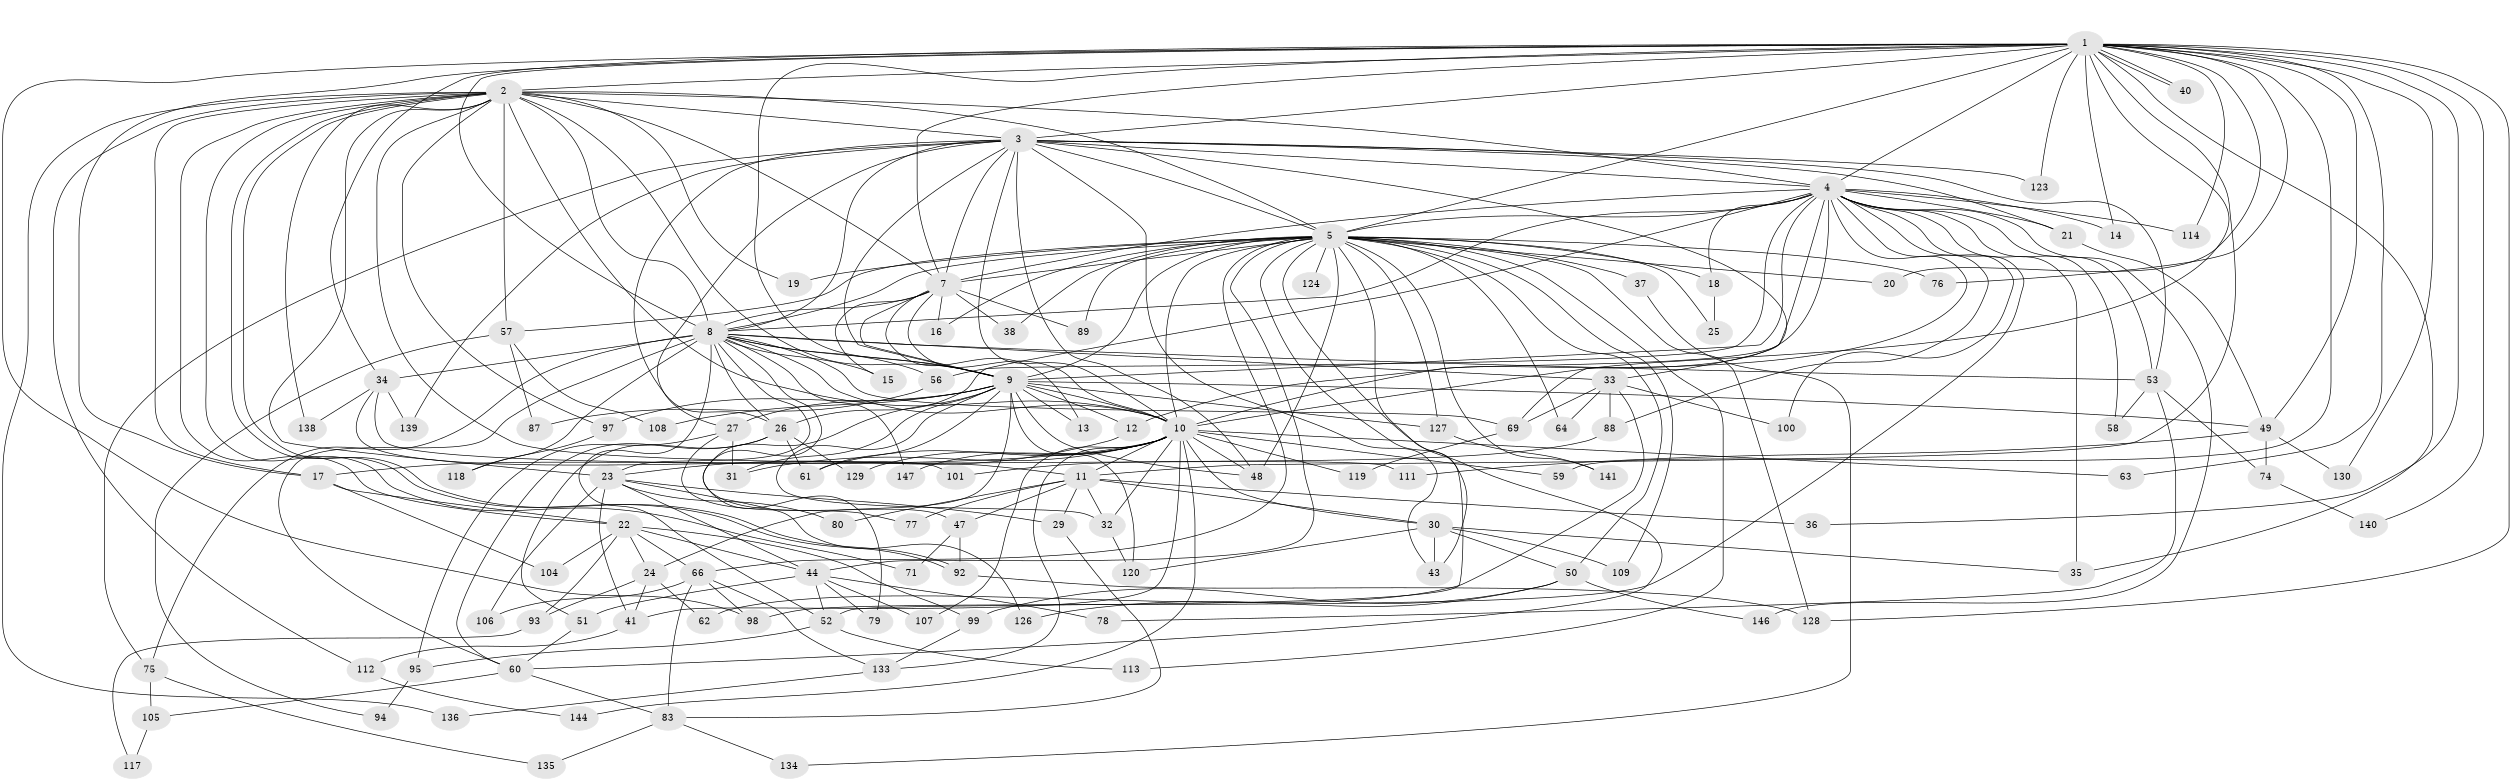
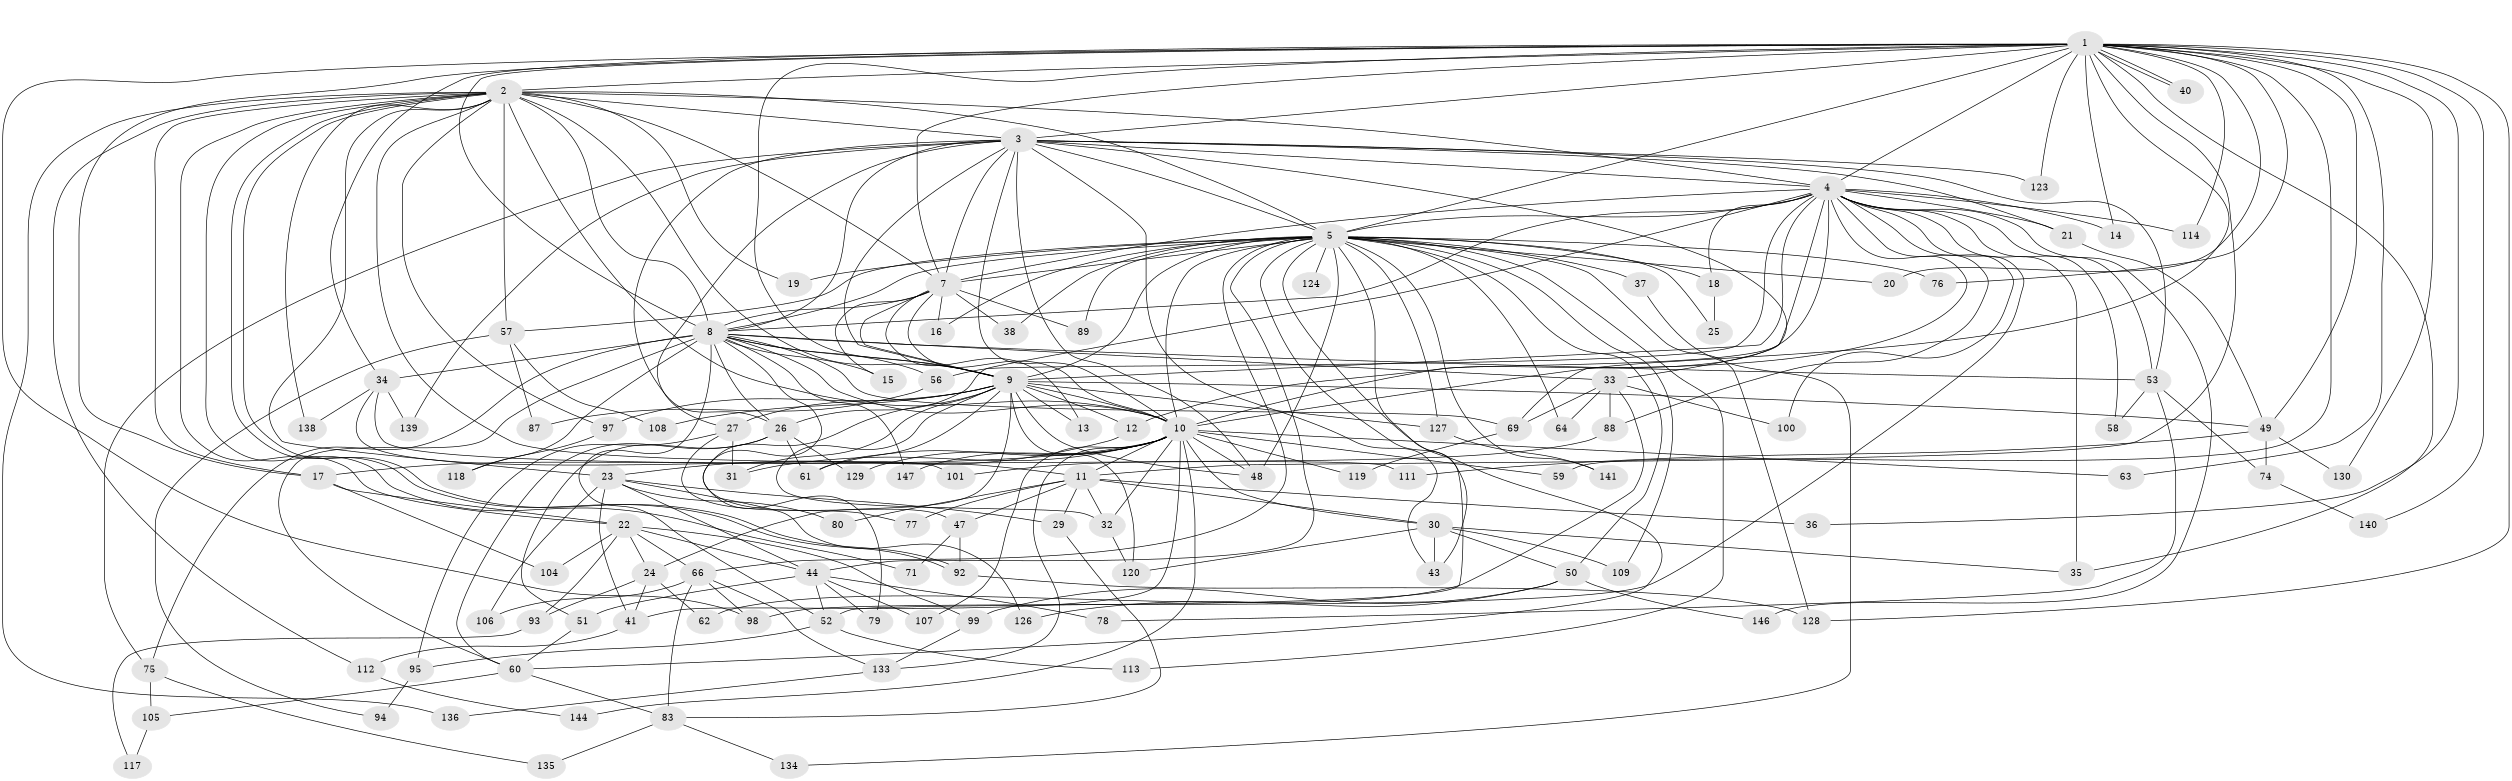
(810, 432) -> none
